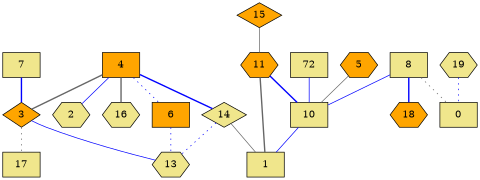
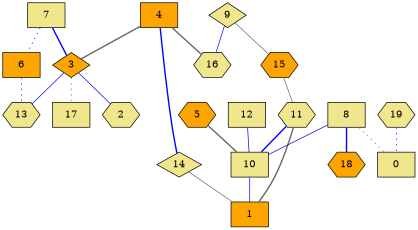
none -> (228, 15)
(259, 15) -> (279, 65)
(259, 65) -> (297, 115)
(309, 65) -> (247, 115)
(335, 89) -> (222, 139)
(146, 90) -> (34, 40)
(95, 91) -> (95, 88)
(199, 138) -> none
(266, 165) -> (250, 214)
